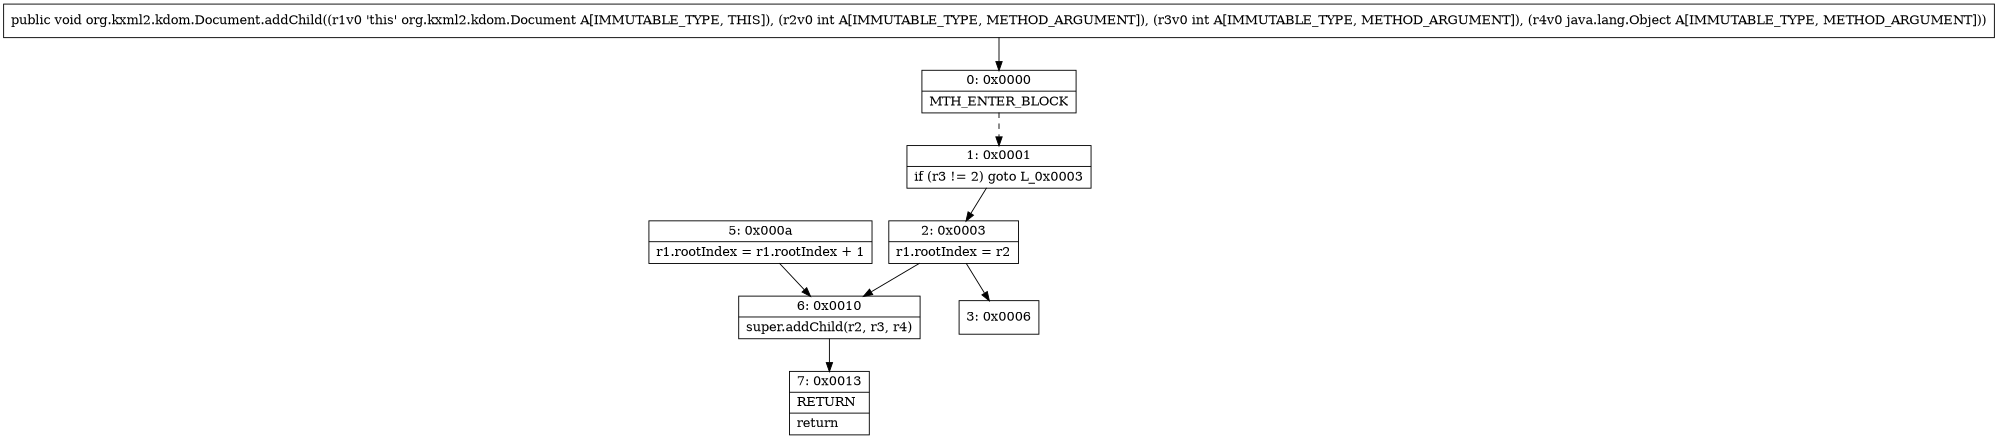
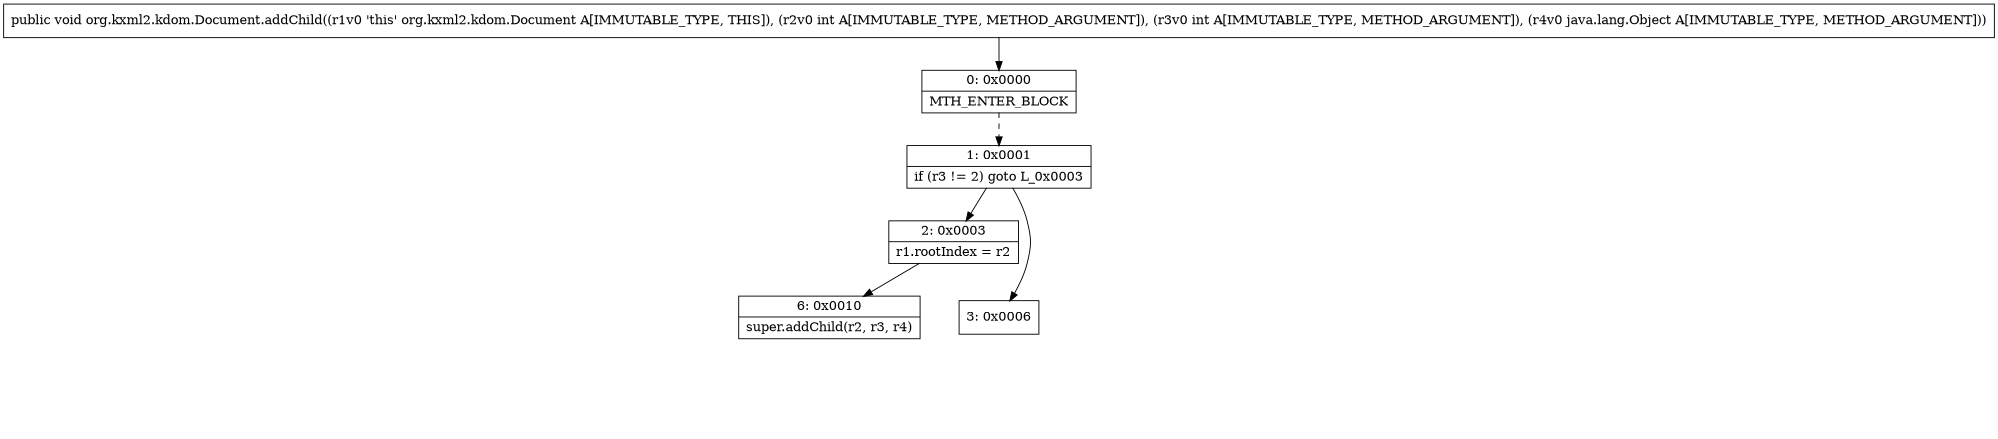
(760, 242) -> none
(975, 278) -> (1030, 240)
(829, 403) -> none
